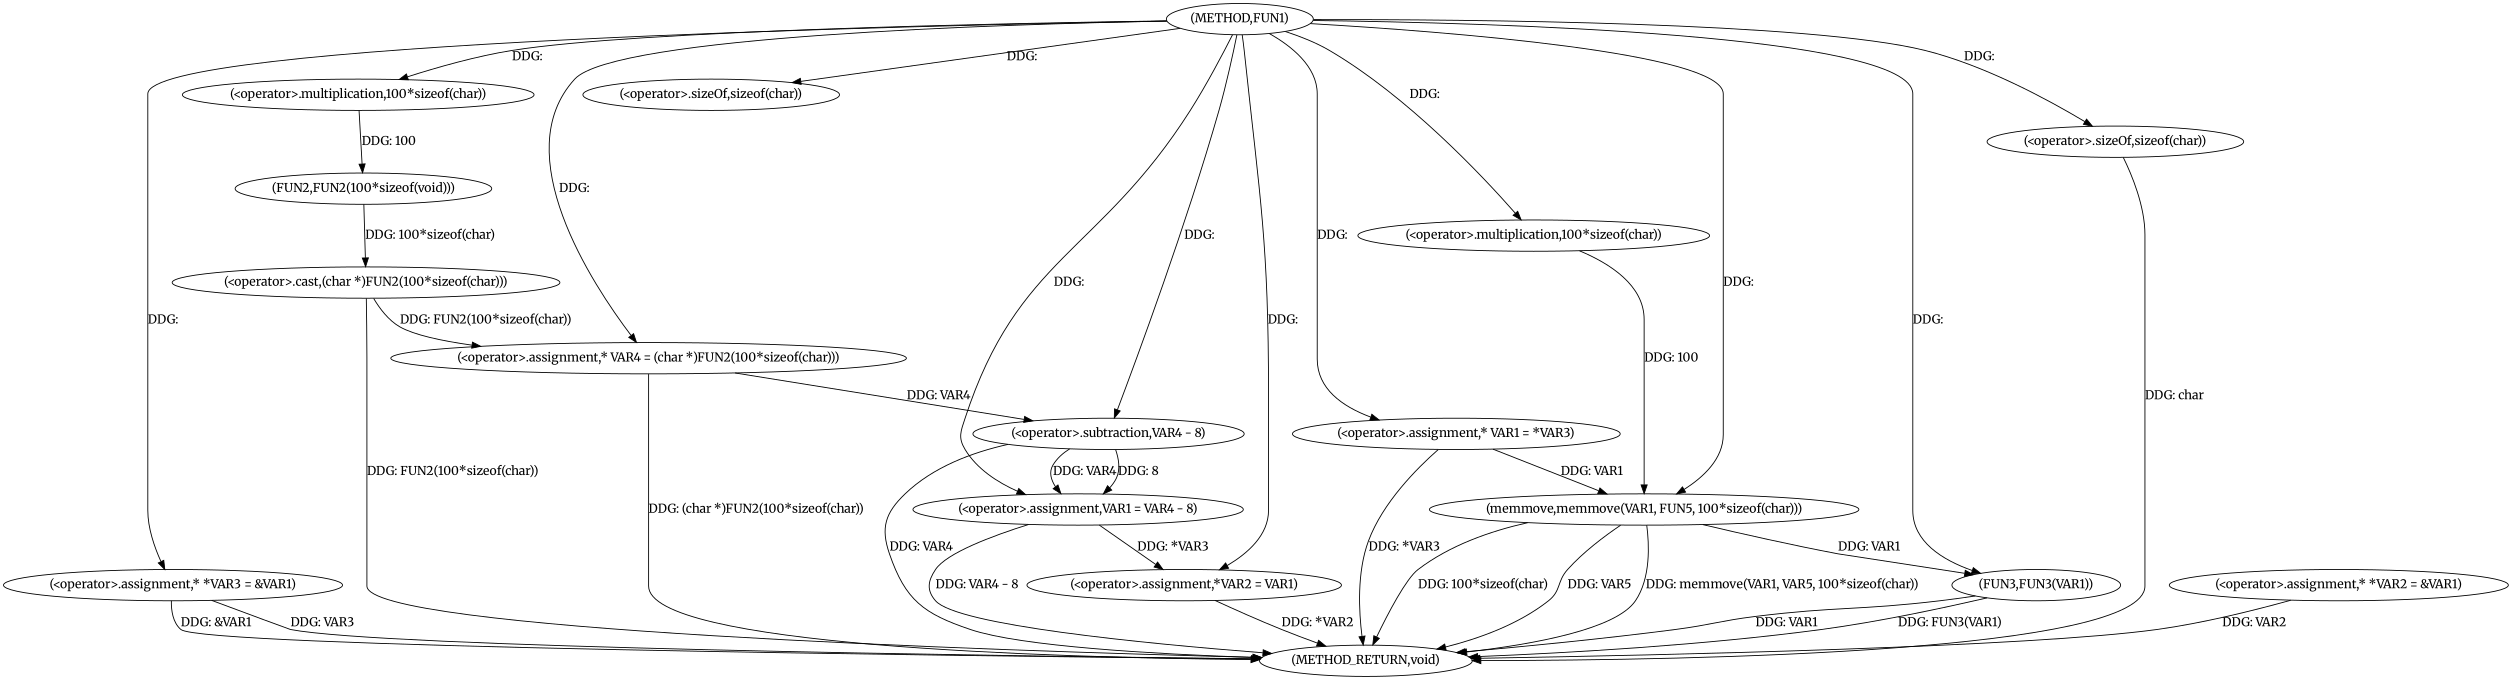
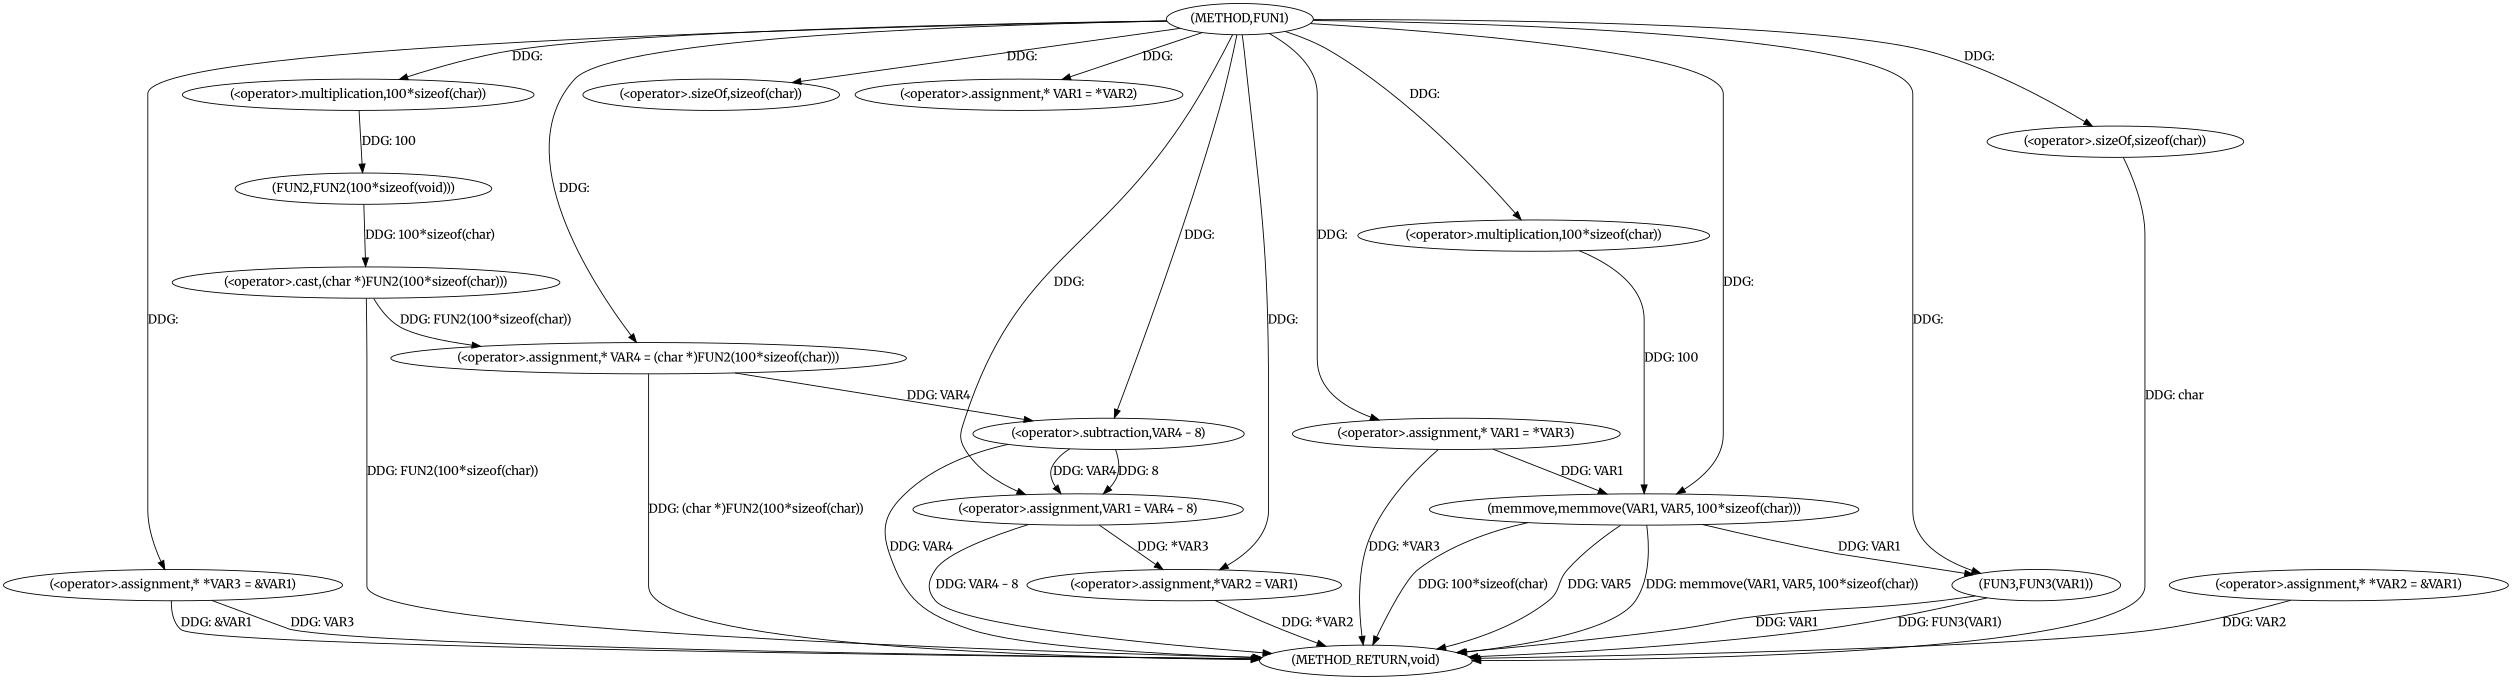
none -> (1019, 95)
(1644, 509) -> (1644, 509)
